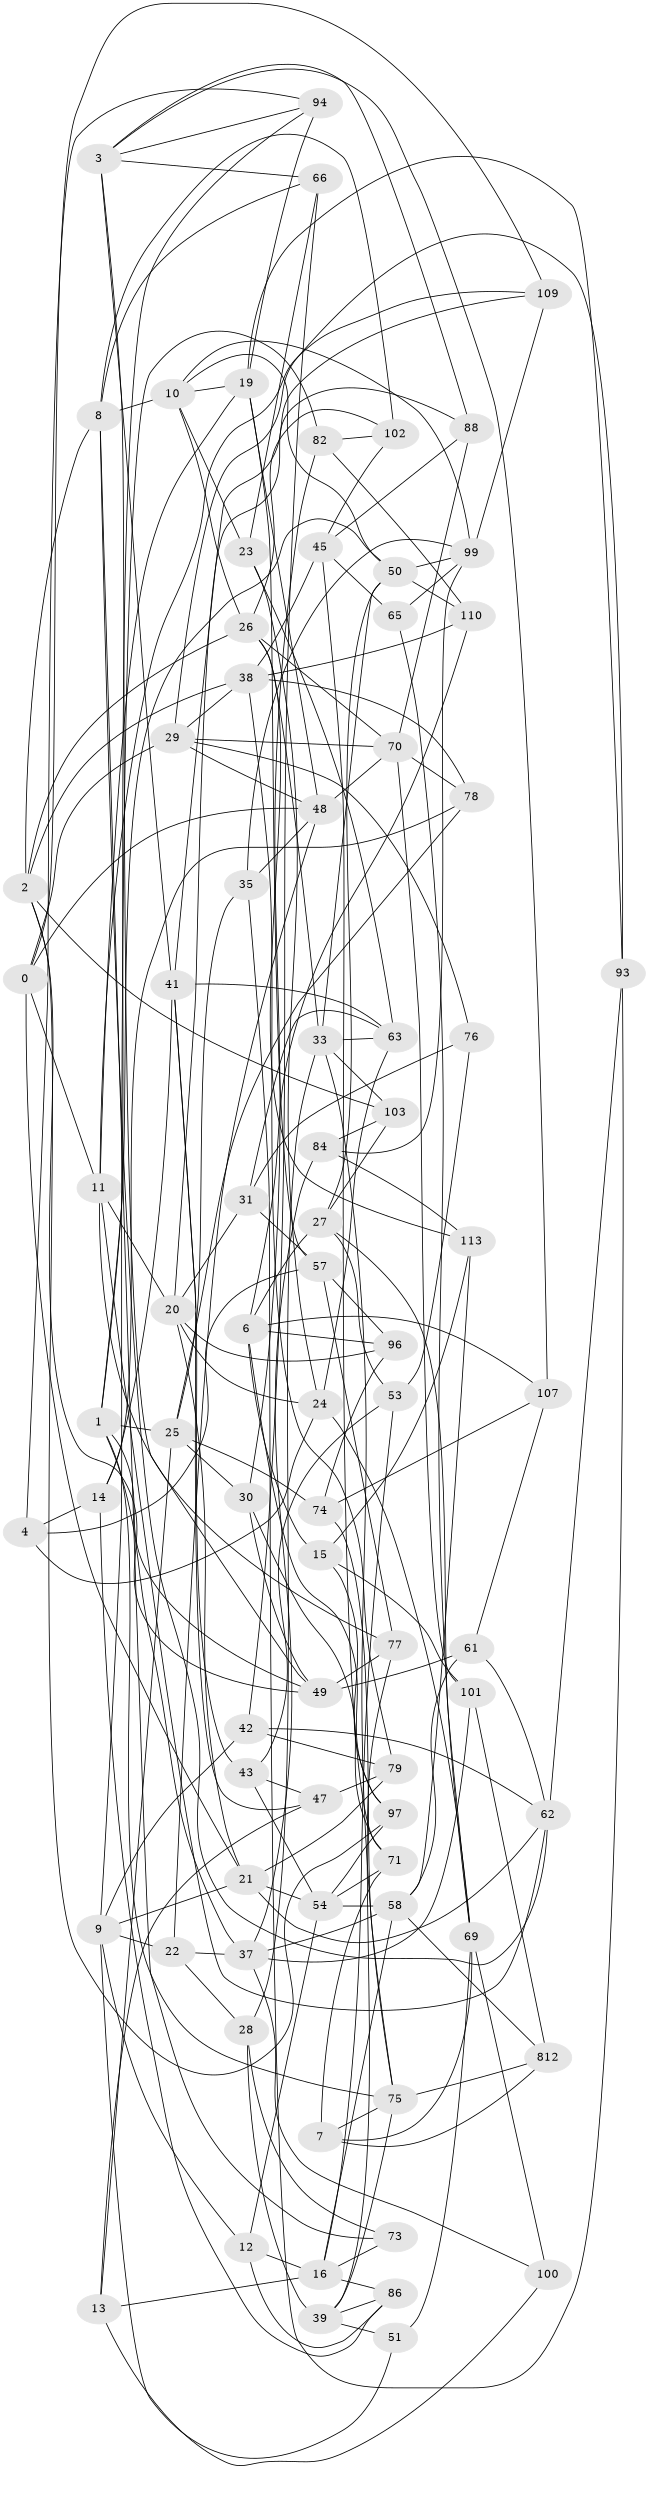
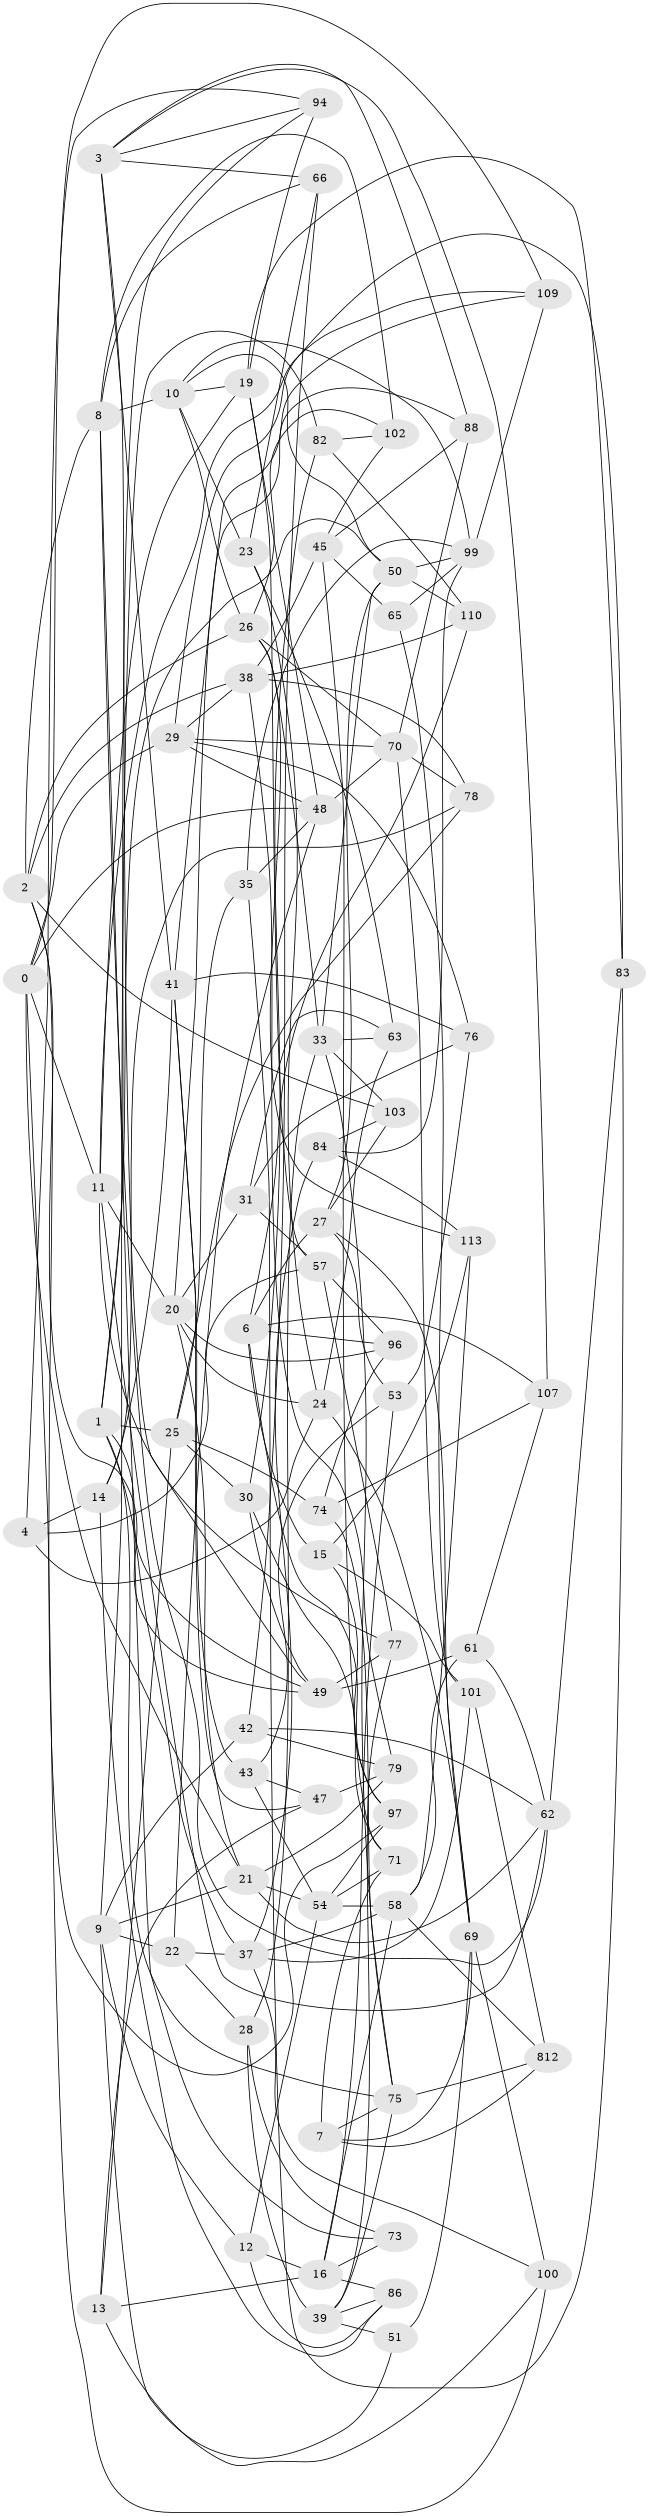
(623, 974) -> (623, 974)
(321, 996) -> (334, 984)
none -> (58, 2033)
